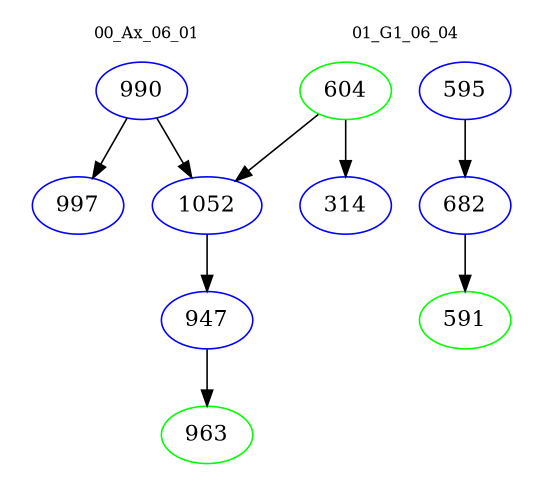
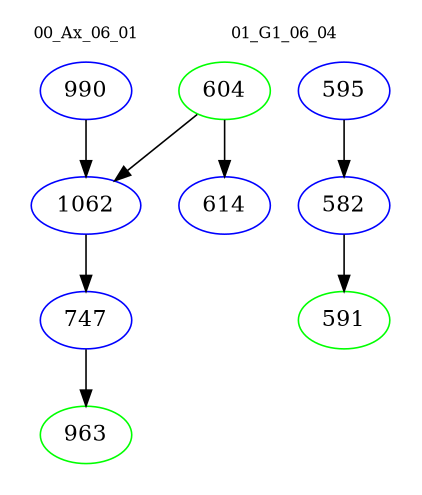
(78, 206) -> none
(207, 206) -> (86, 206)
(346, 206) -> (225, 206)
(465, 206) -> (344, 206)
(207, 320) -> (86, 320)
